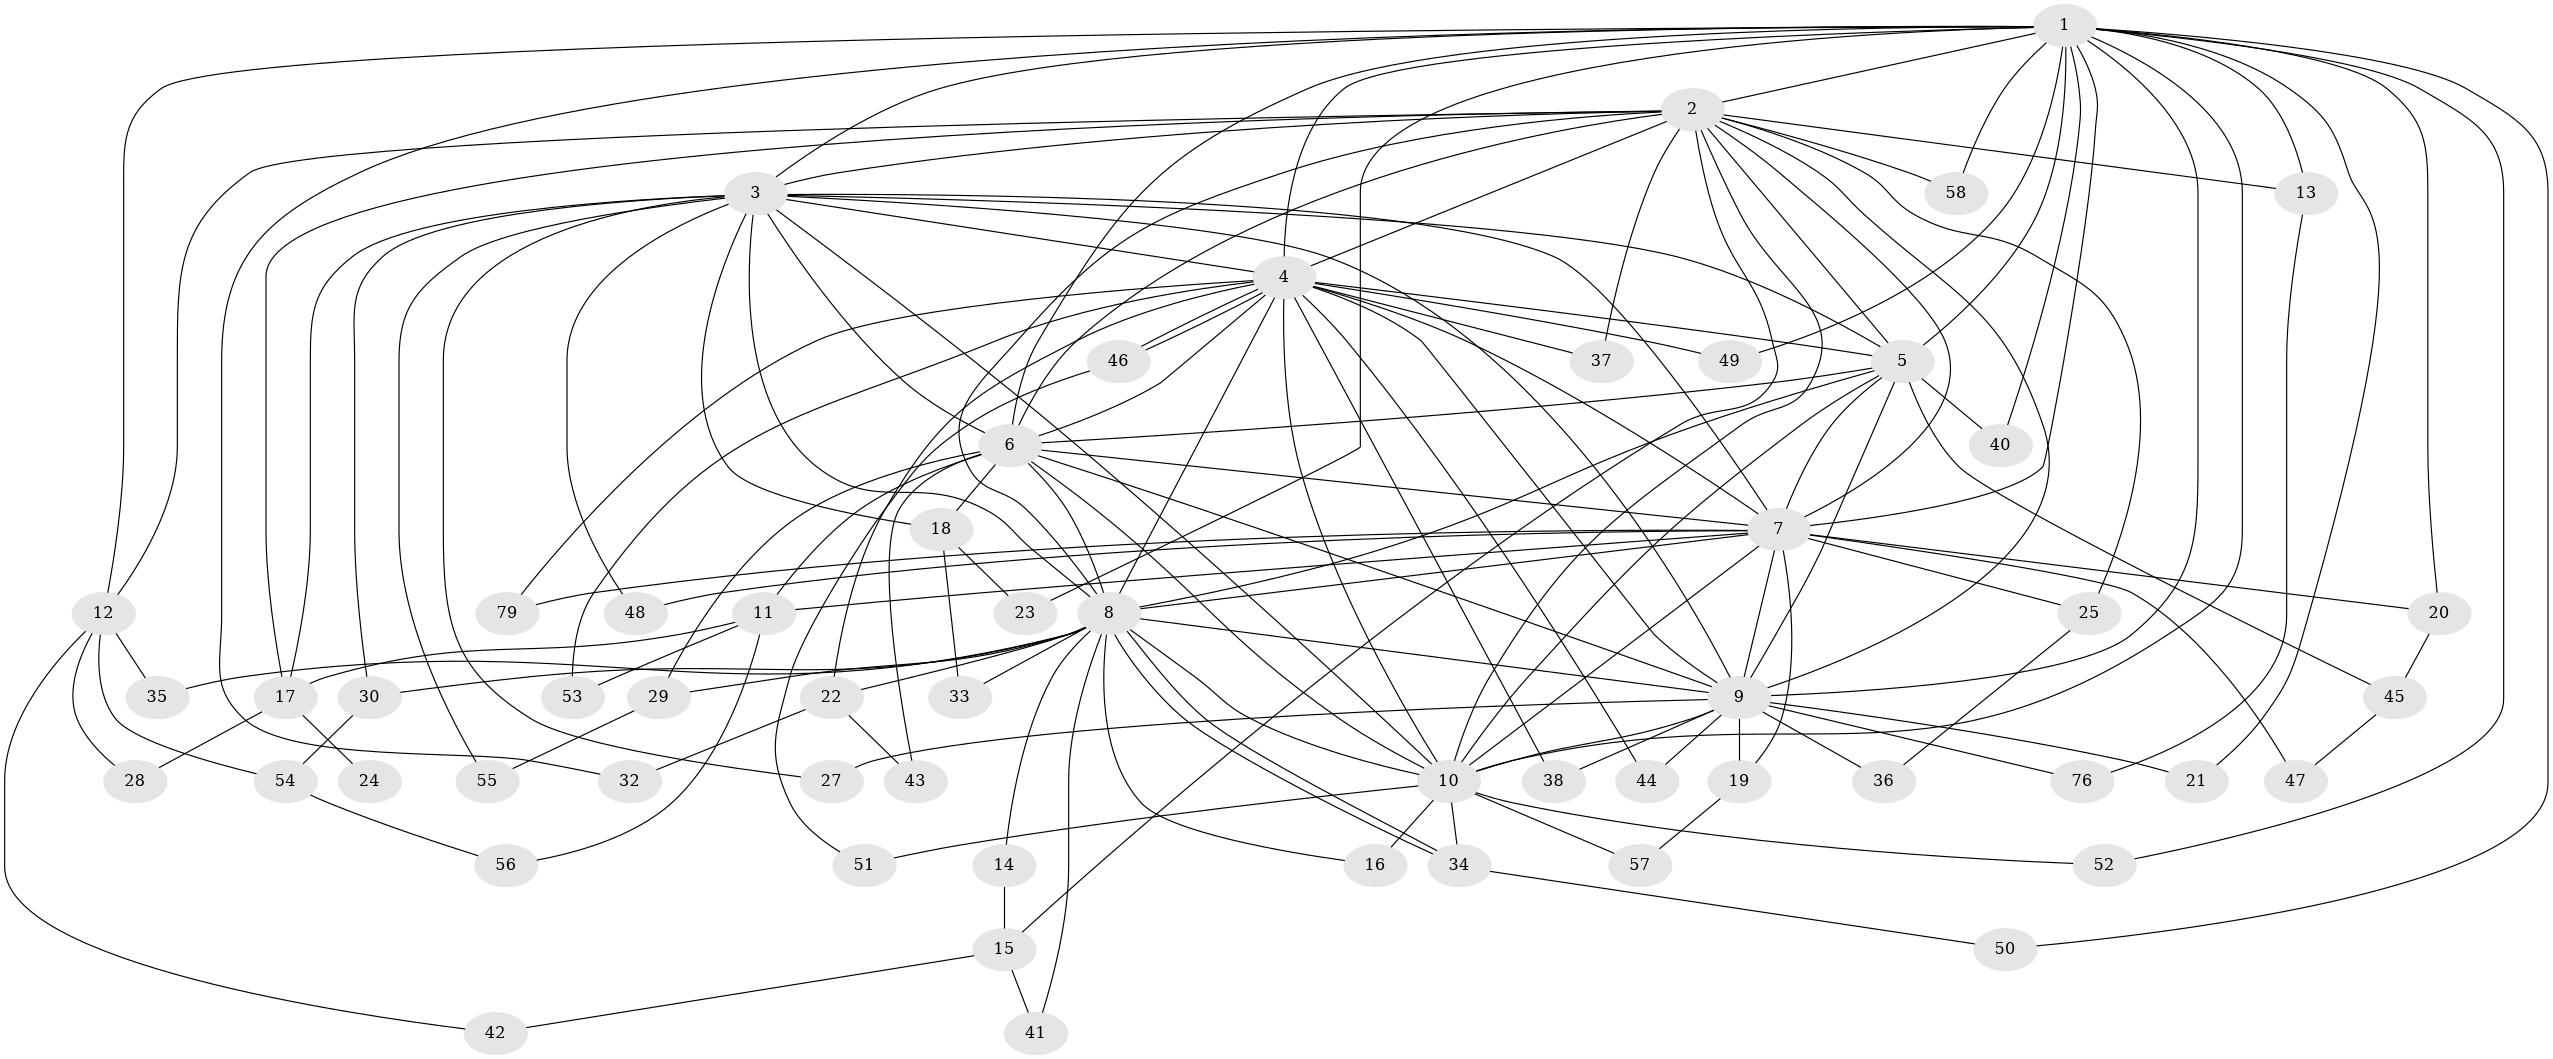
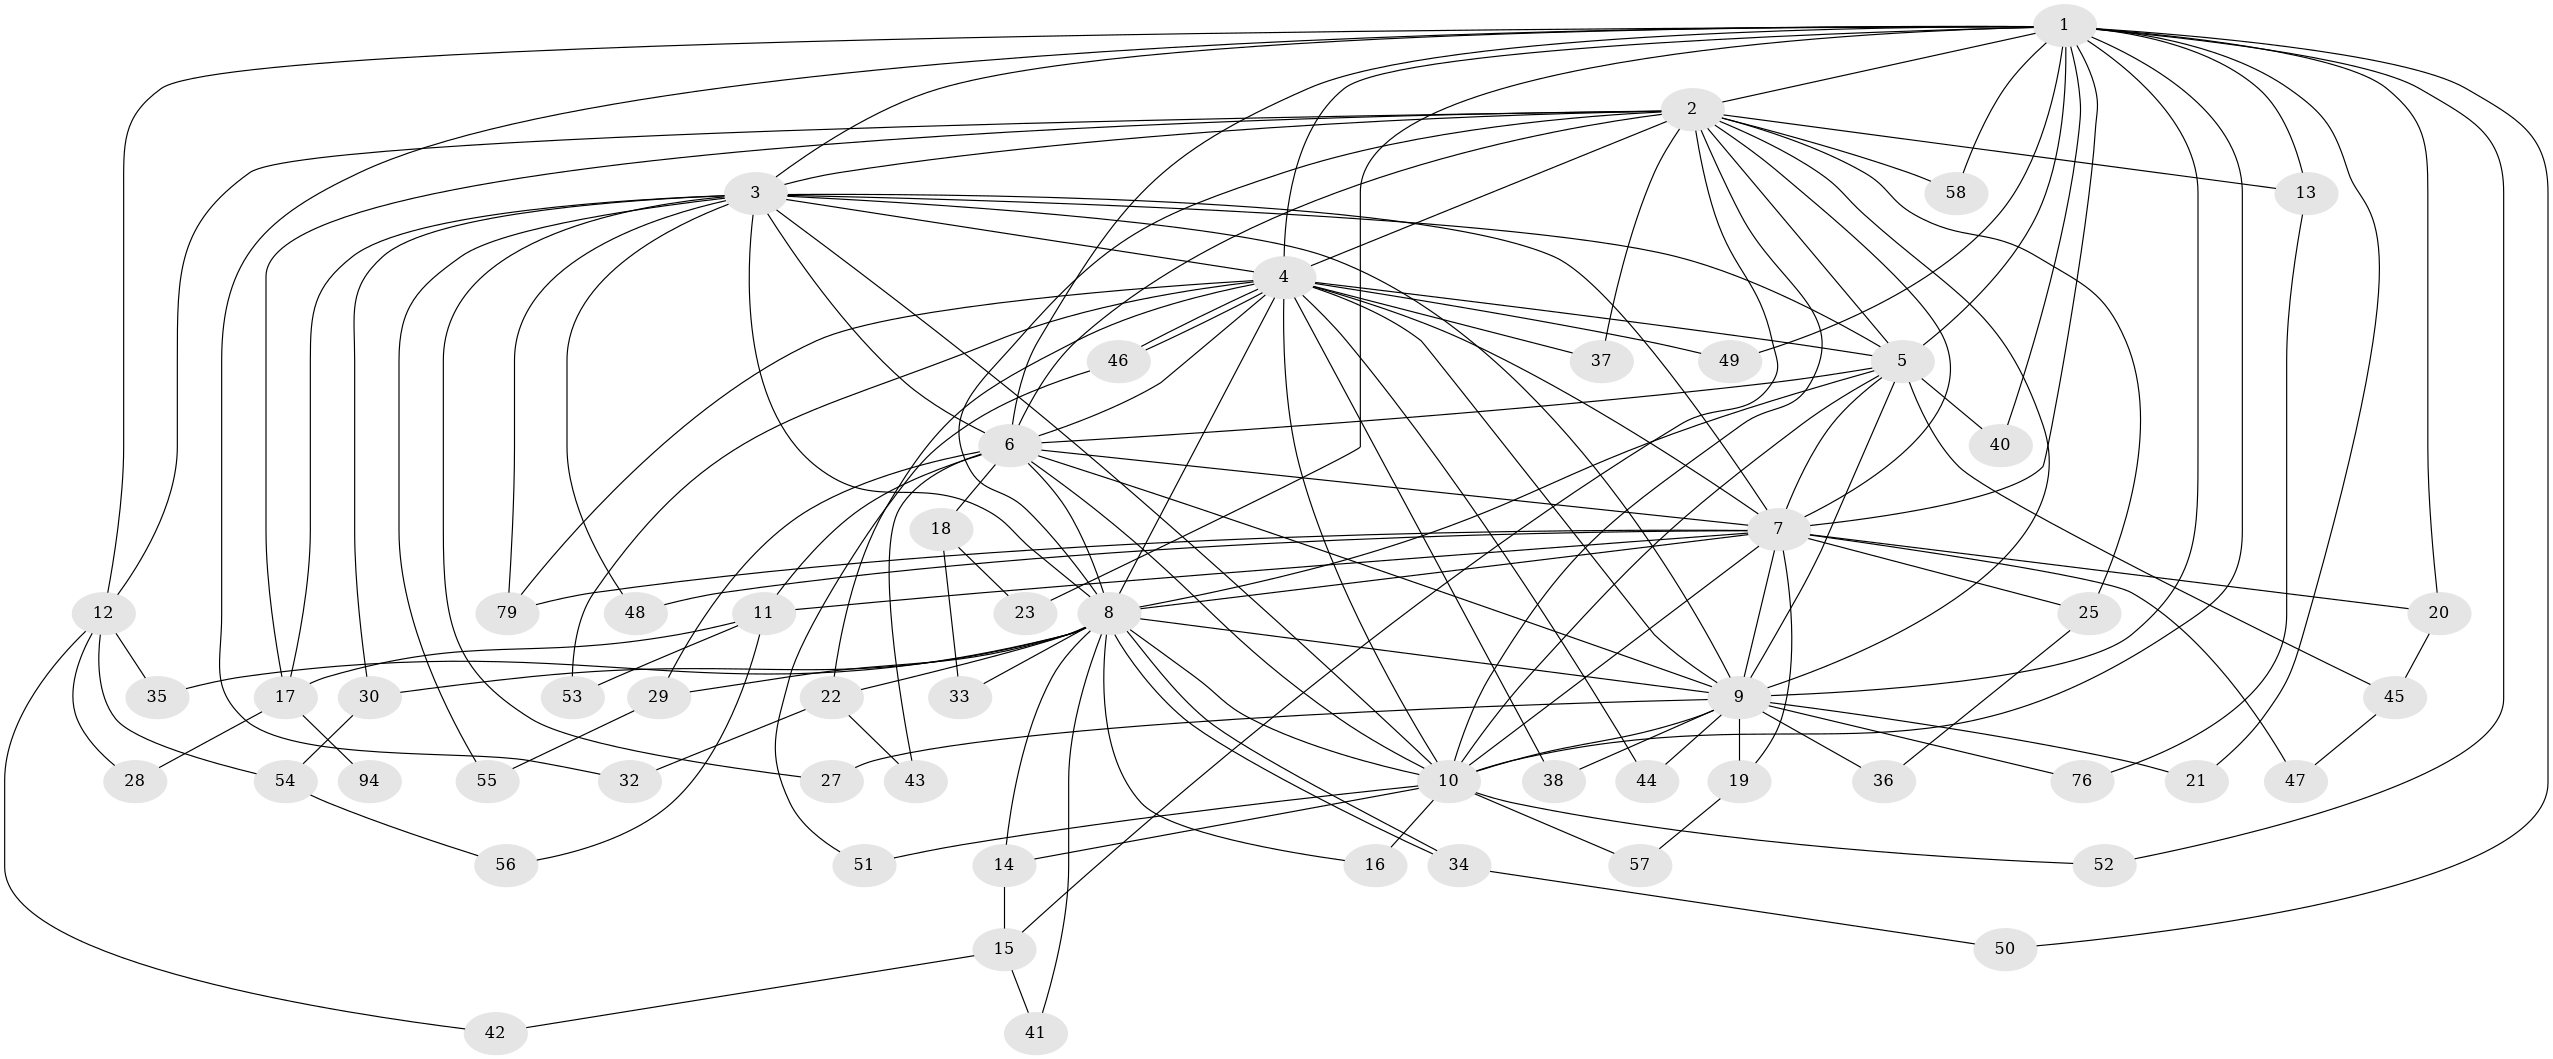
(711, 435) -> (519, 335)
(370, 782) -> (370, 782)
(1454, 823) -> (1227, 824)
